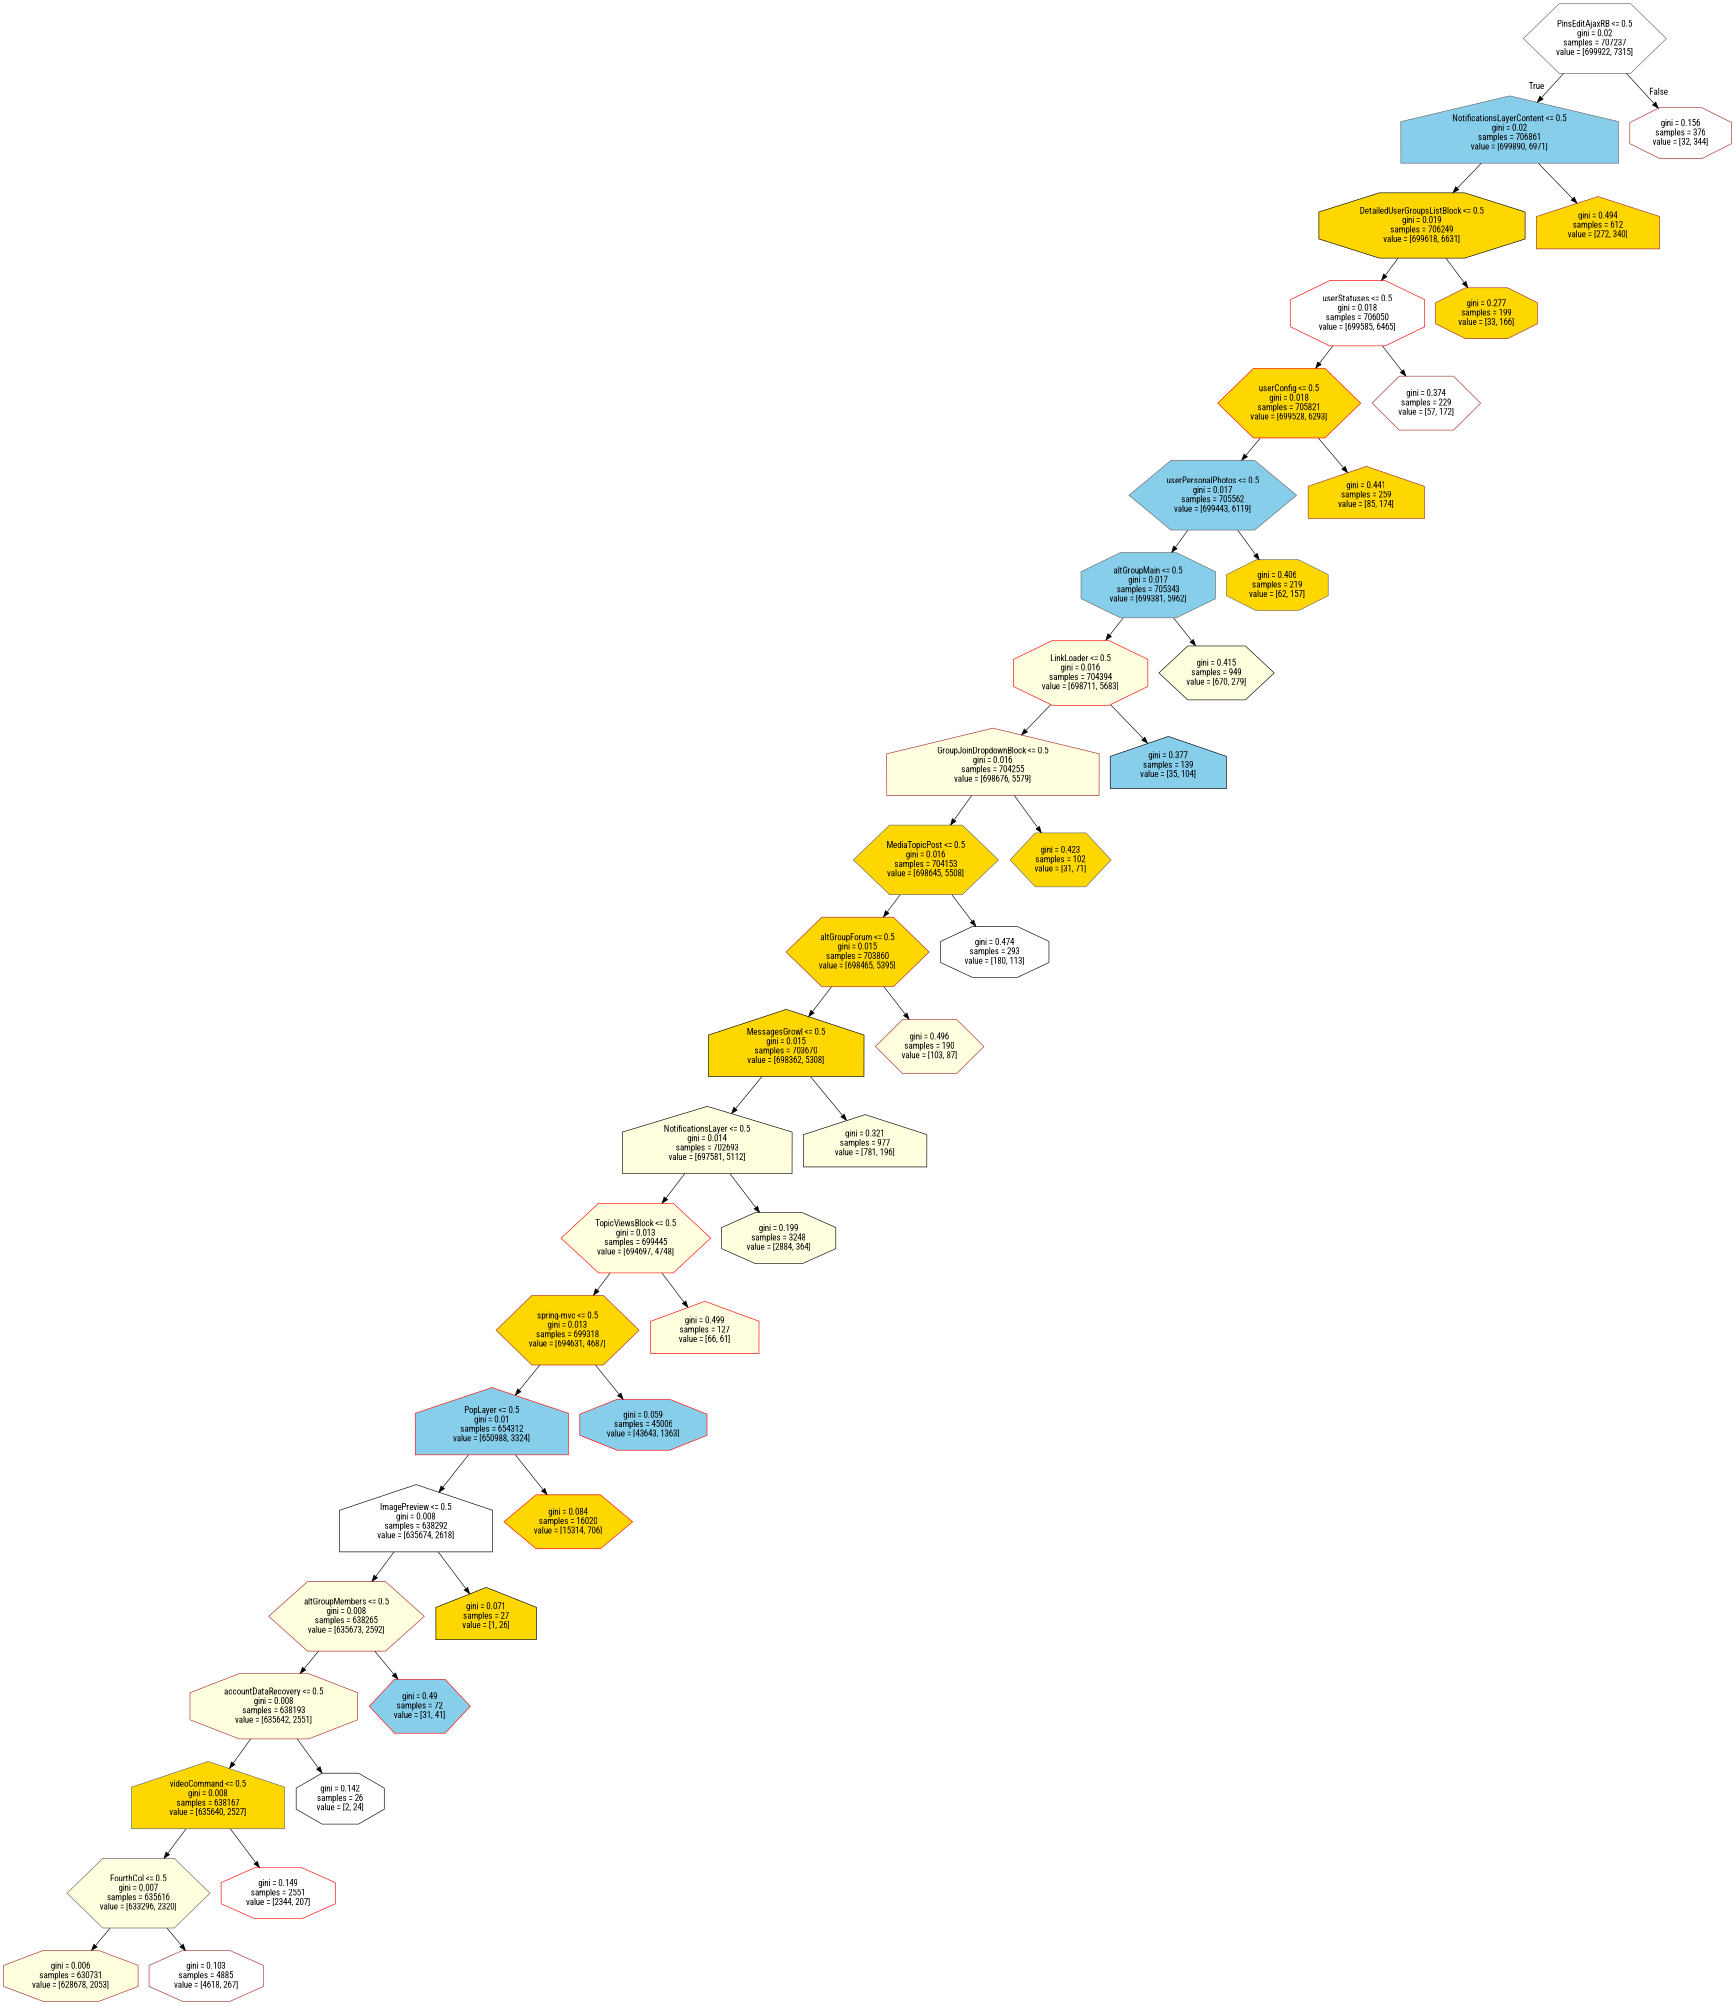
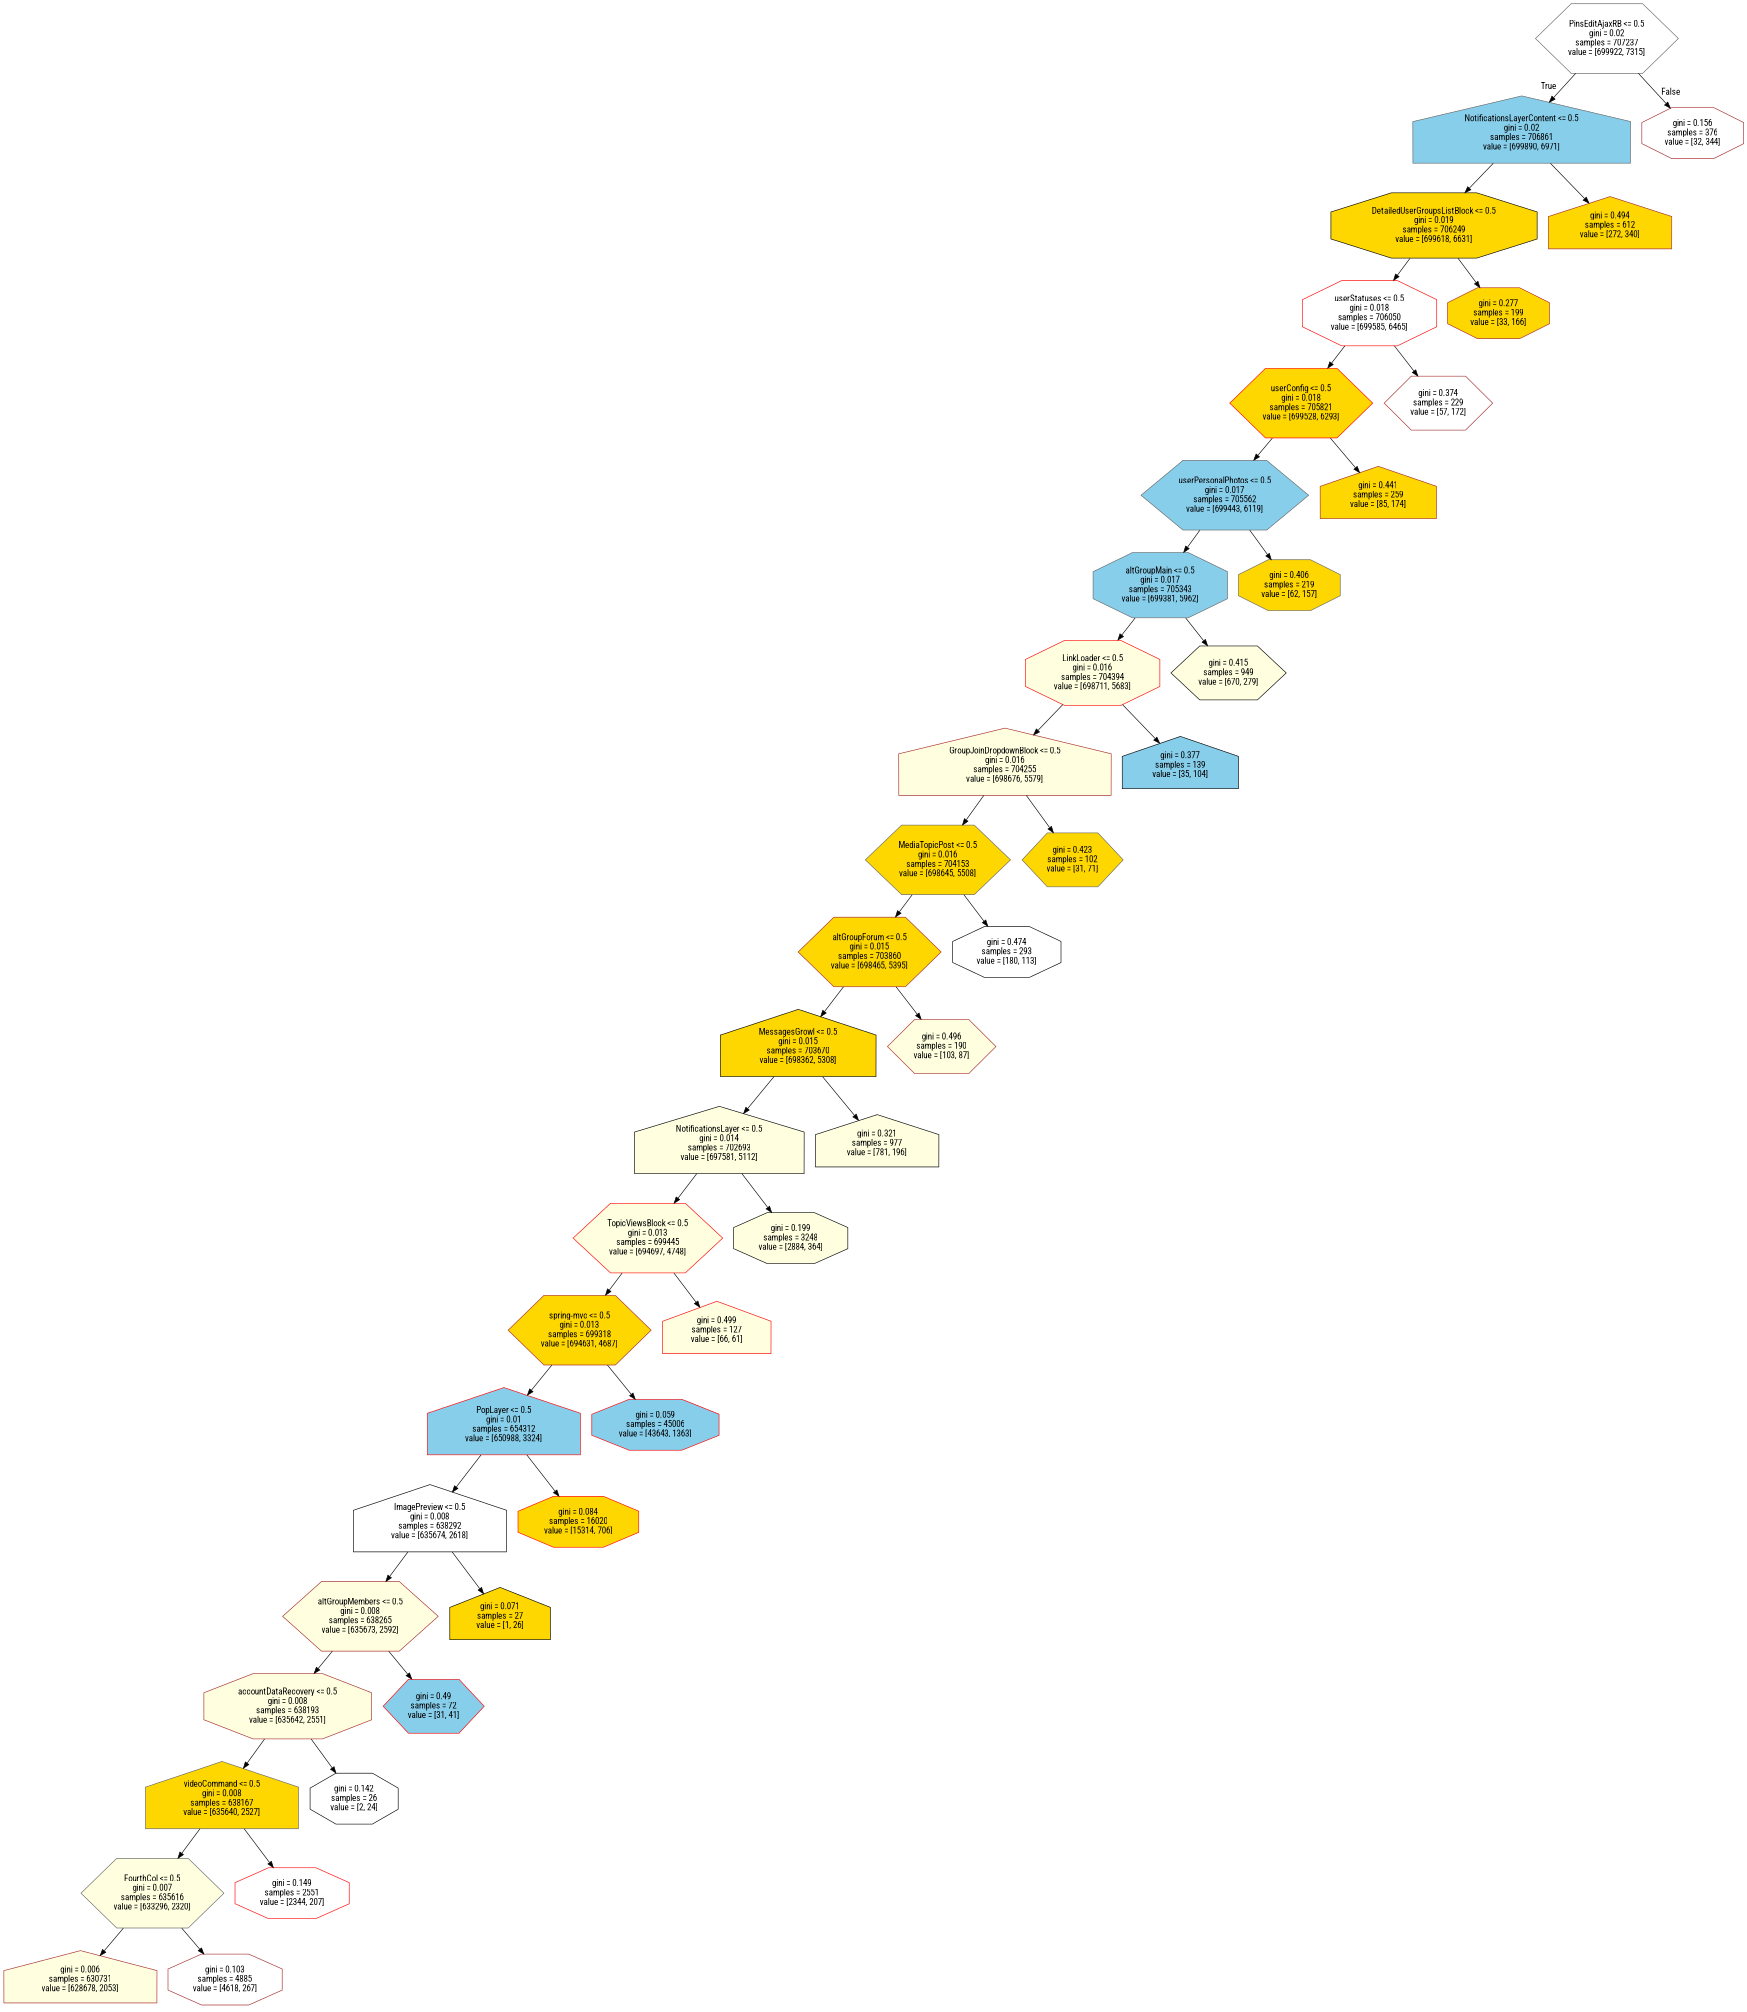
(568, 1522) -> (578, 1522)
(71, 1976) -> (80, 1980)
